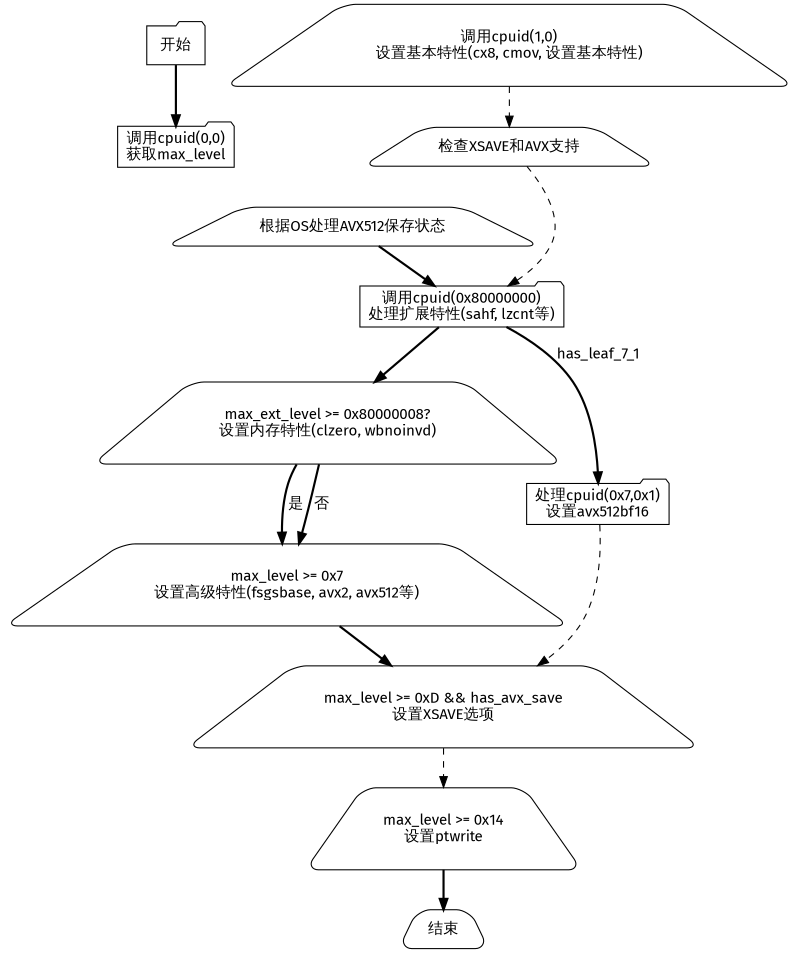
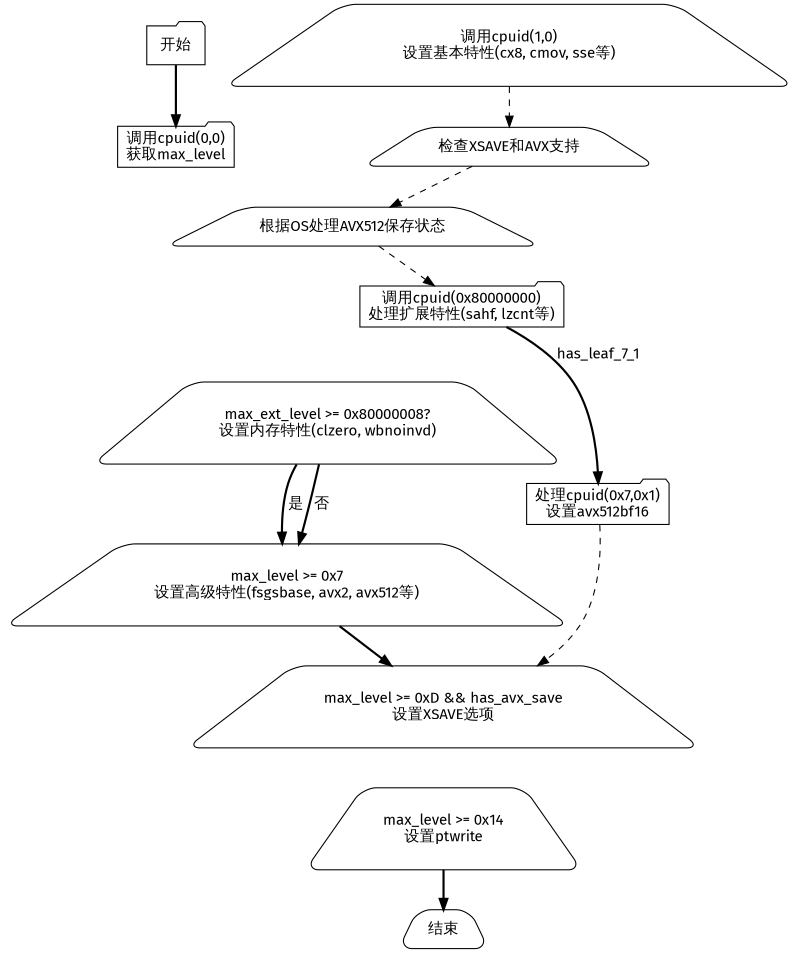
(509, 45) -> (509, 45)
(555, 227) -> (436, 184)
(402, 263) -> (402, 263)
(411, 351) -> none
(444, 762) -> none
